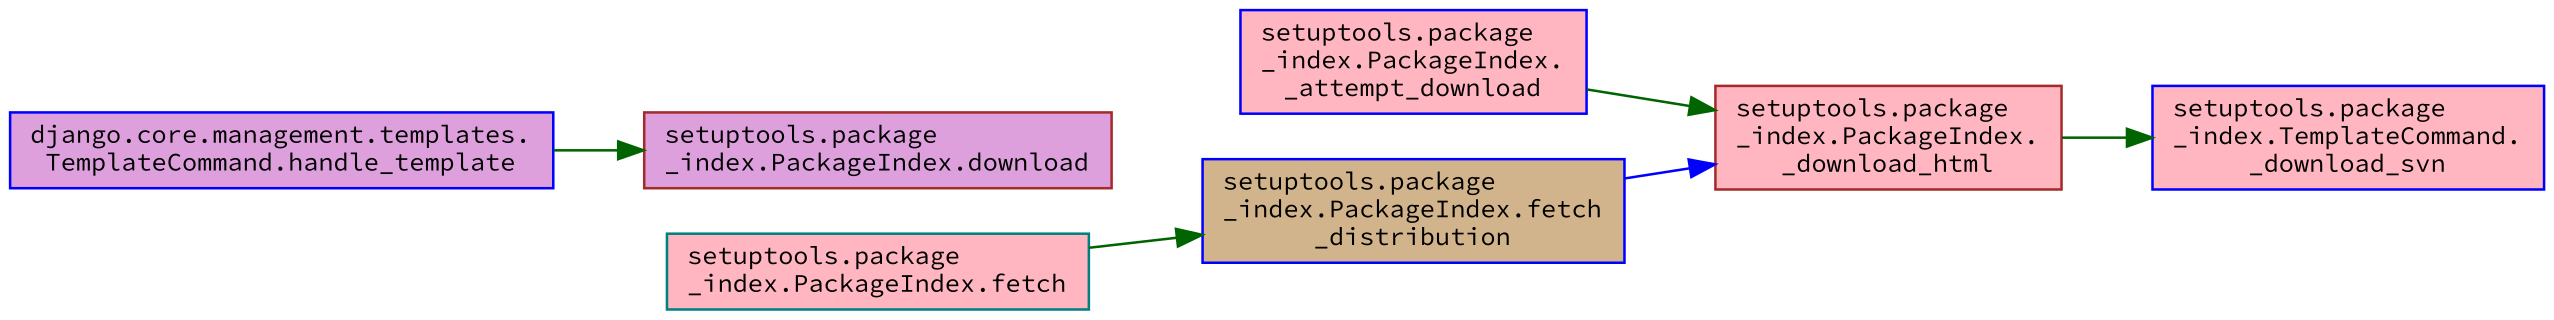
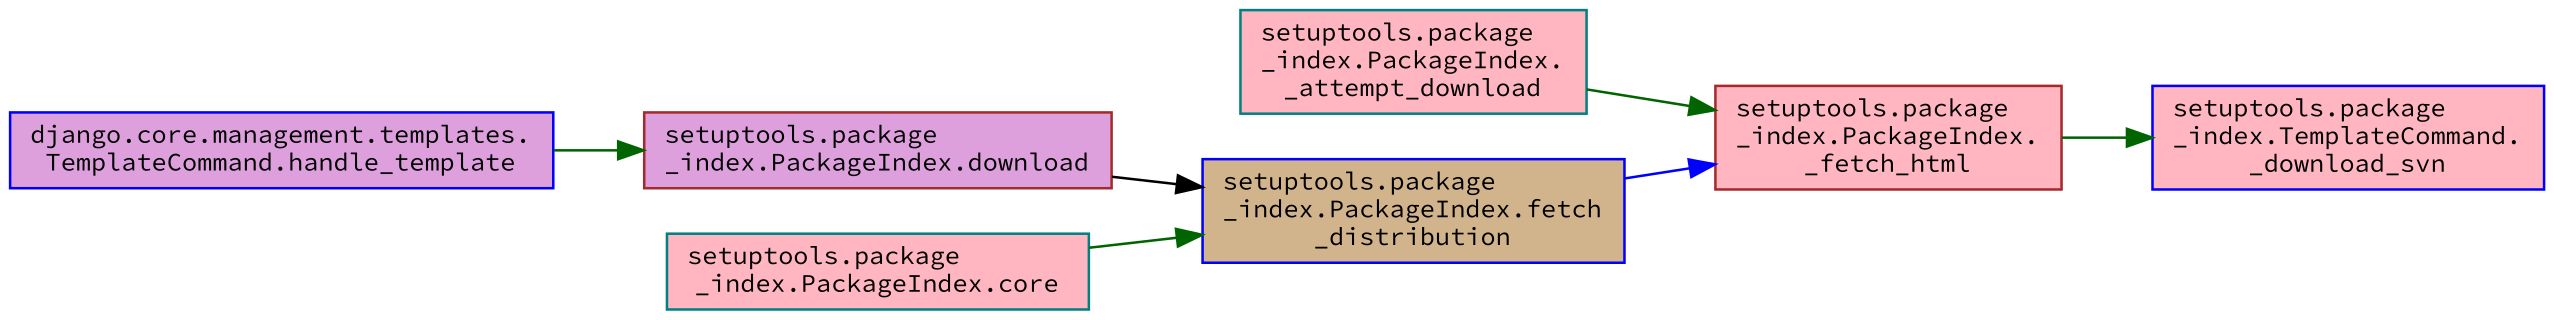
(1414, 62) -> (1414, 62)
(1888, 138) -> (1888, 138)
none -> (1144, 180)
(878, 272) -> (878, 272)
